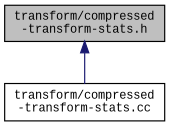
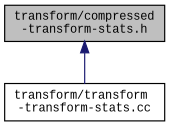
(85, 102) -> (85, 102)
